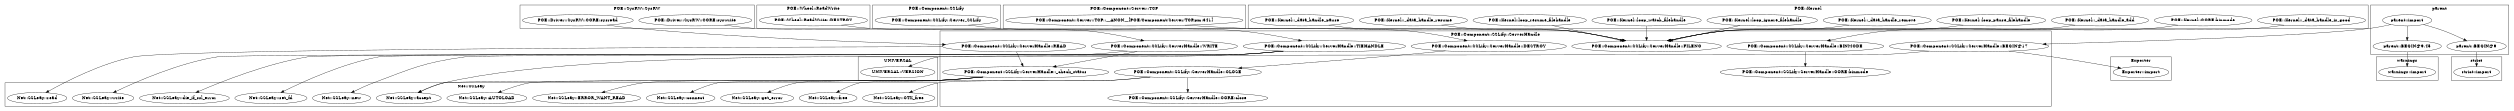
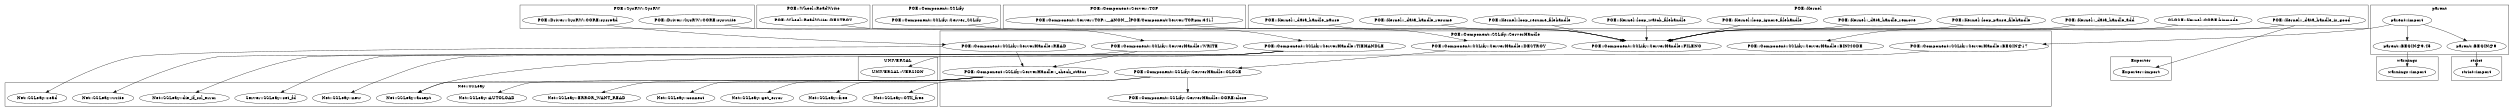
(2203, 20) -> (2203, 20)
(2064, 59) -> (2227, 46)
(1805, 72) -> none
(271, 98) -> (271, 98)
